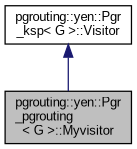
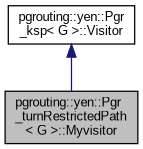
(68, 117) -> (71, 117)
